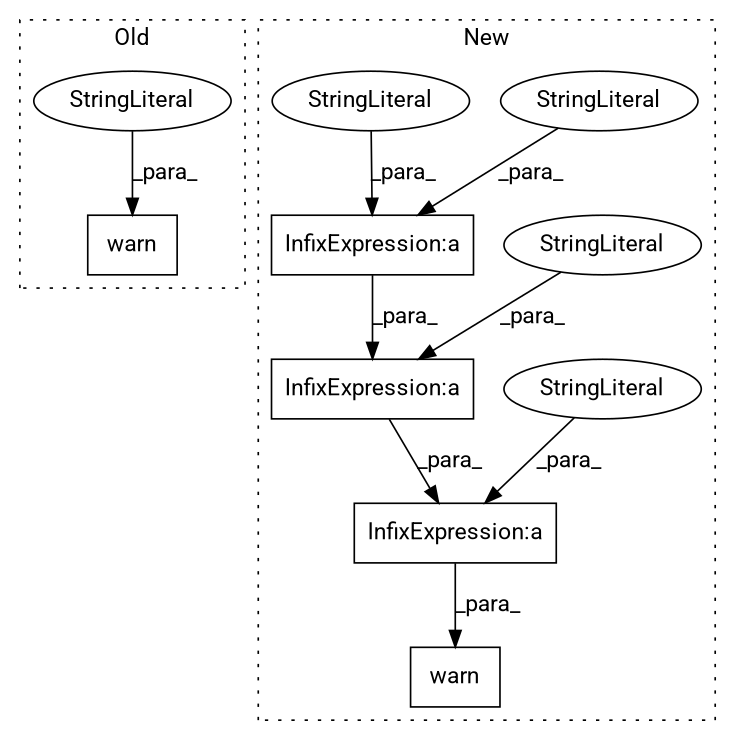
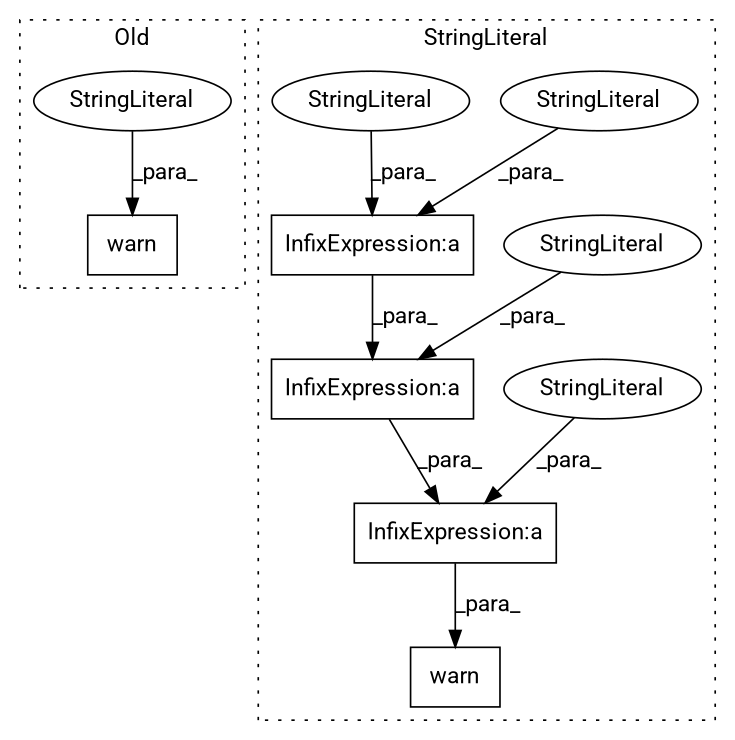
(487, 39) -> (487, 39)
